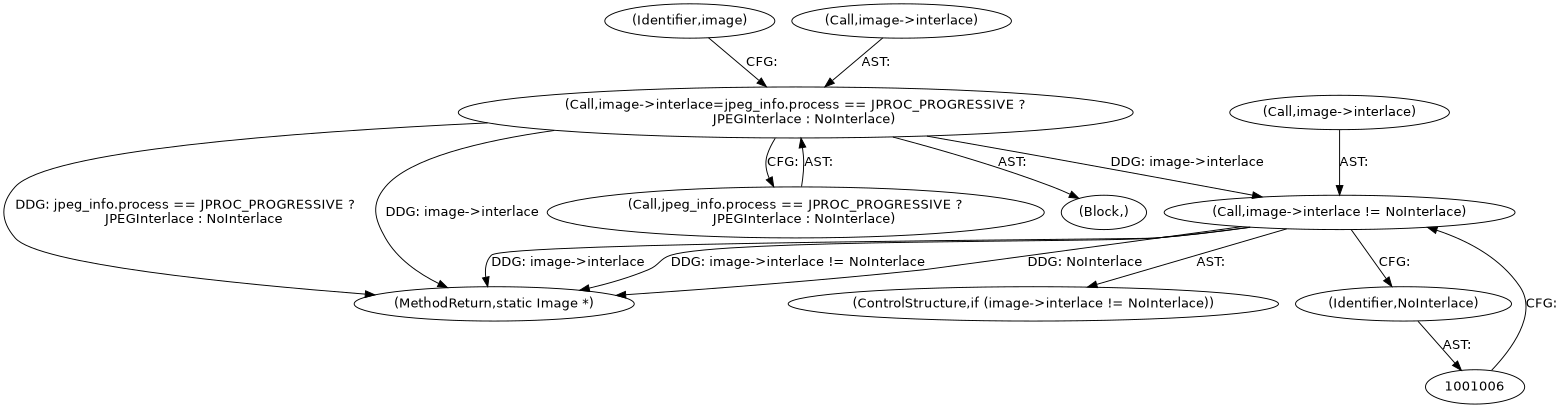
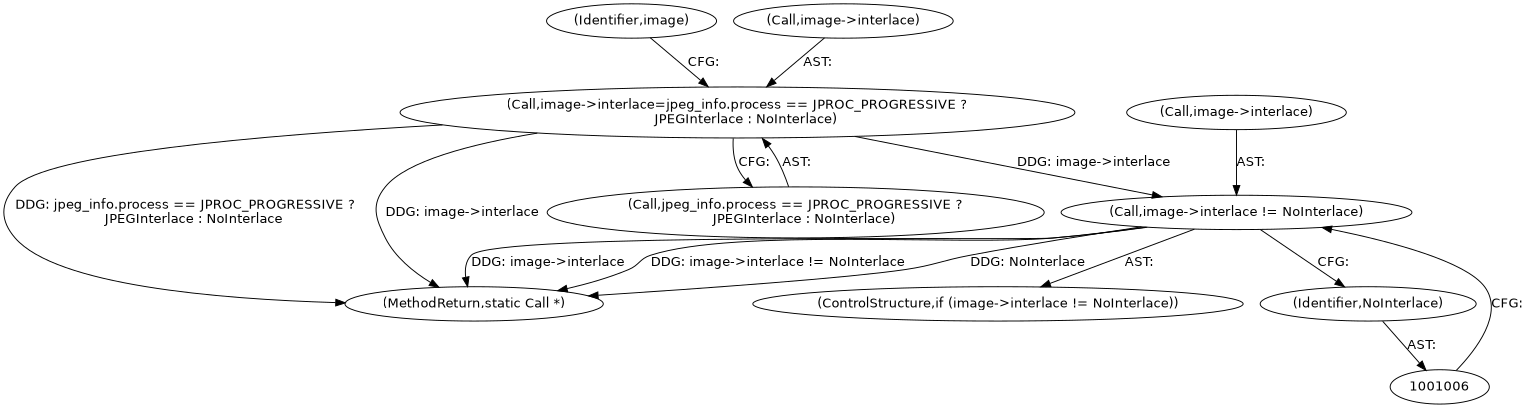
(1104, 212) -> none
(494, 304) -> (474, 304)
